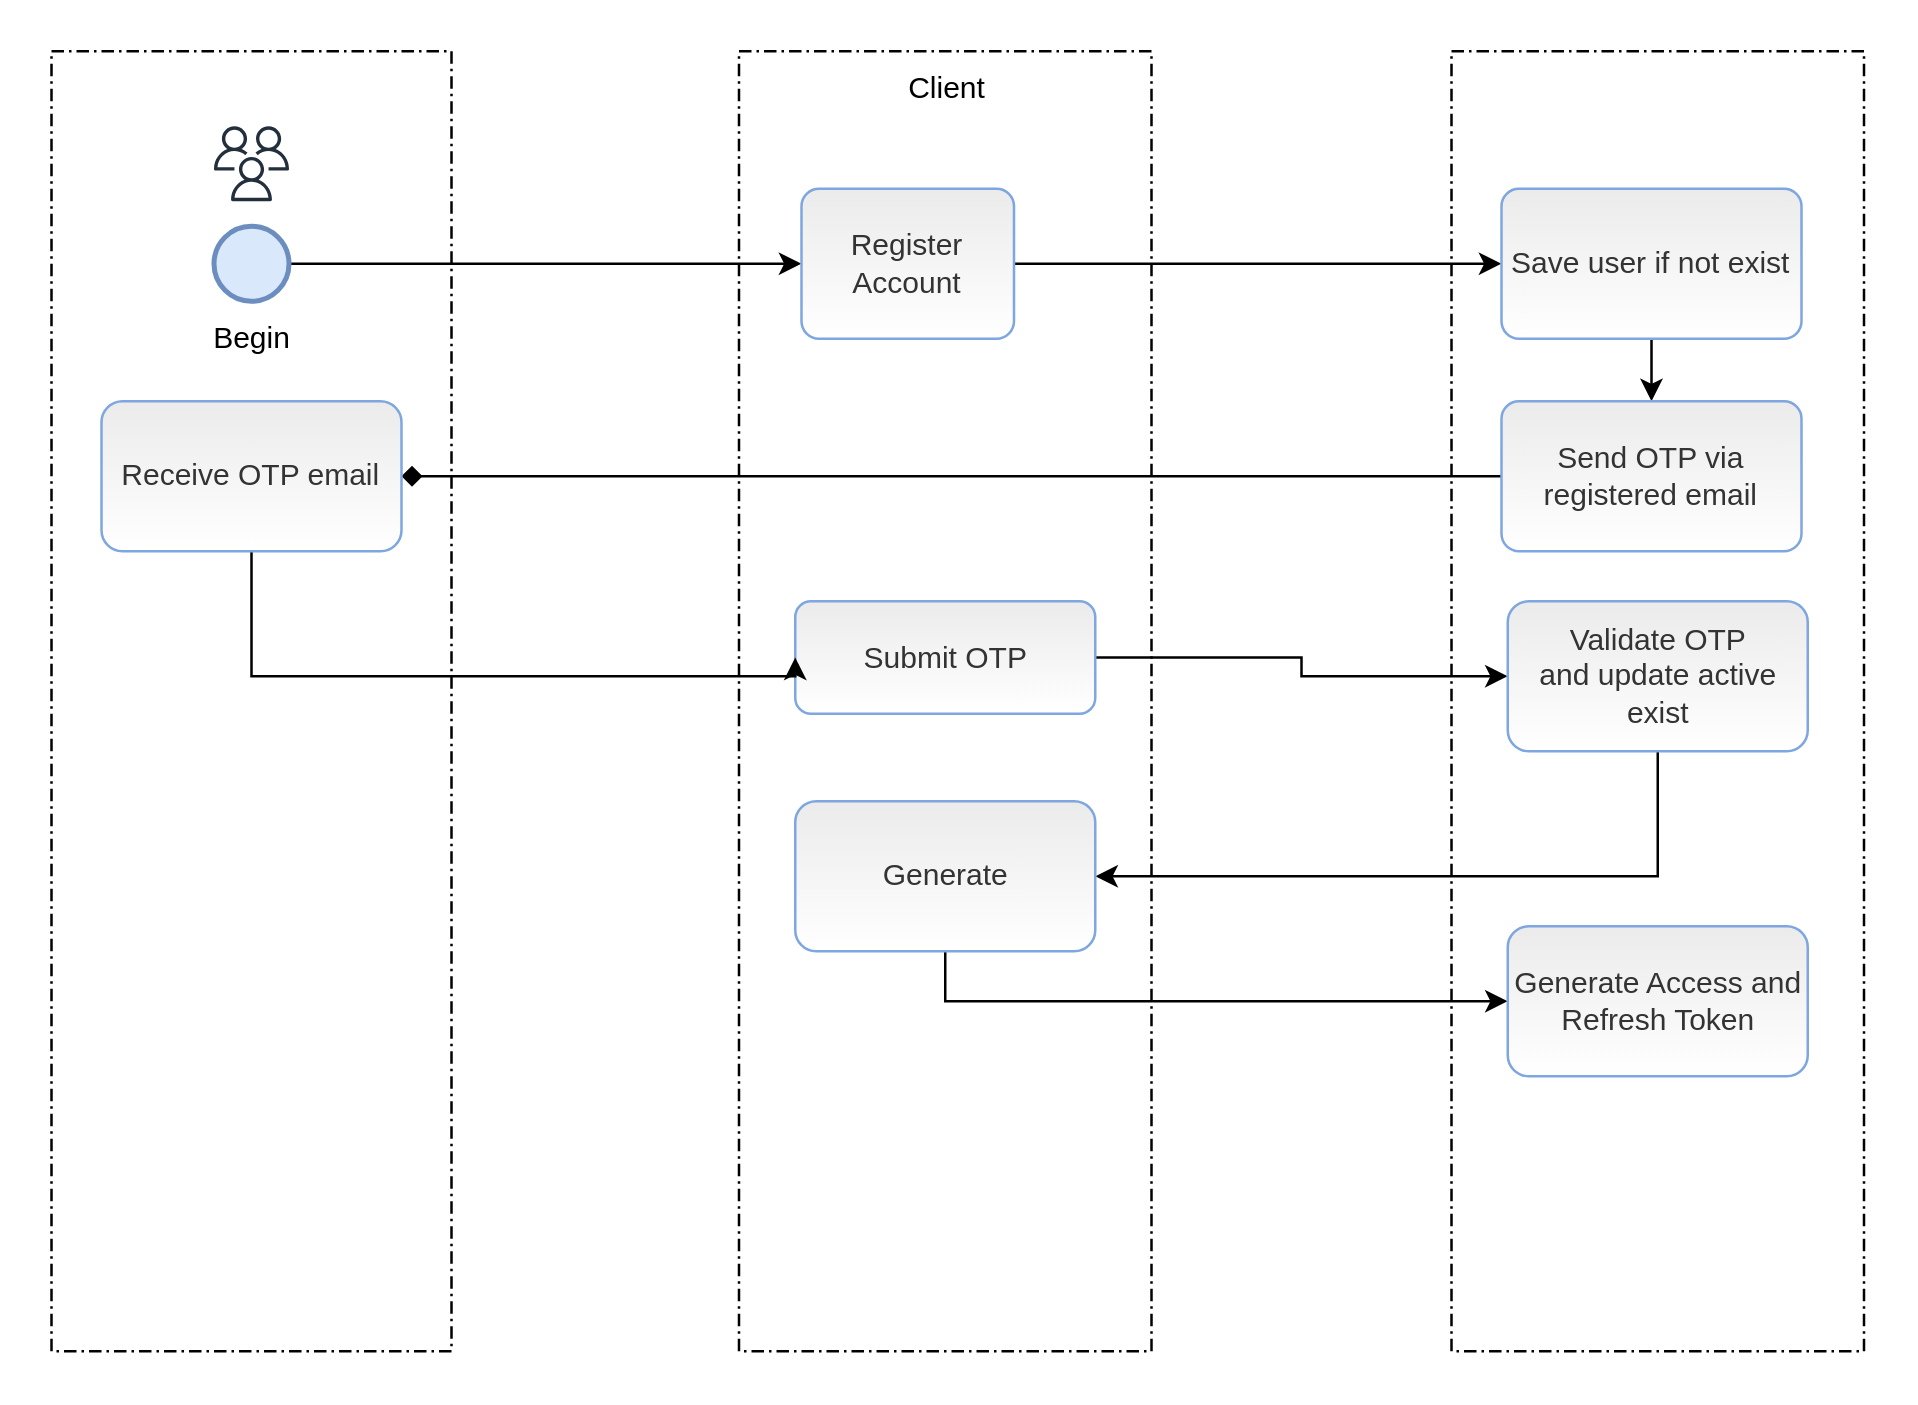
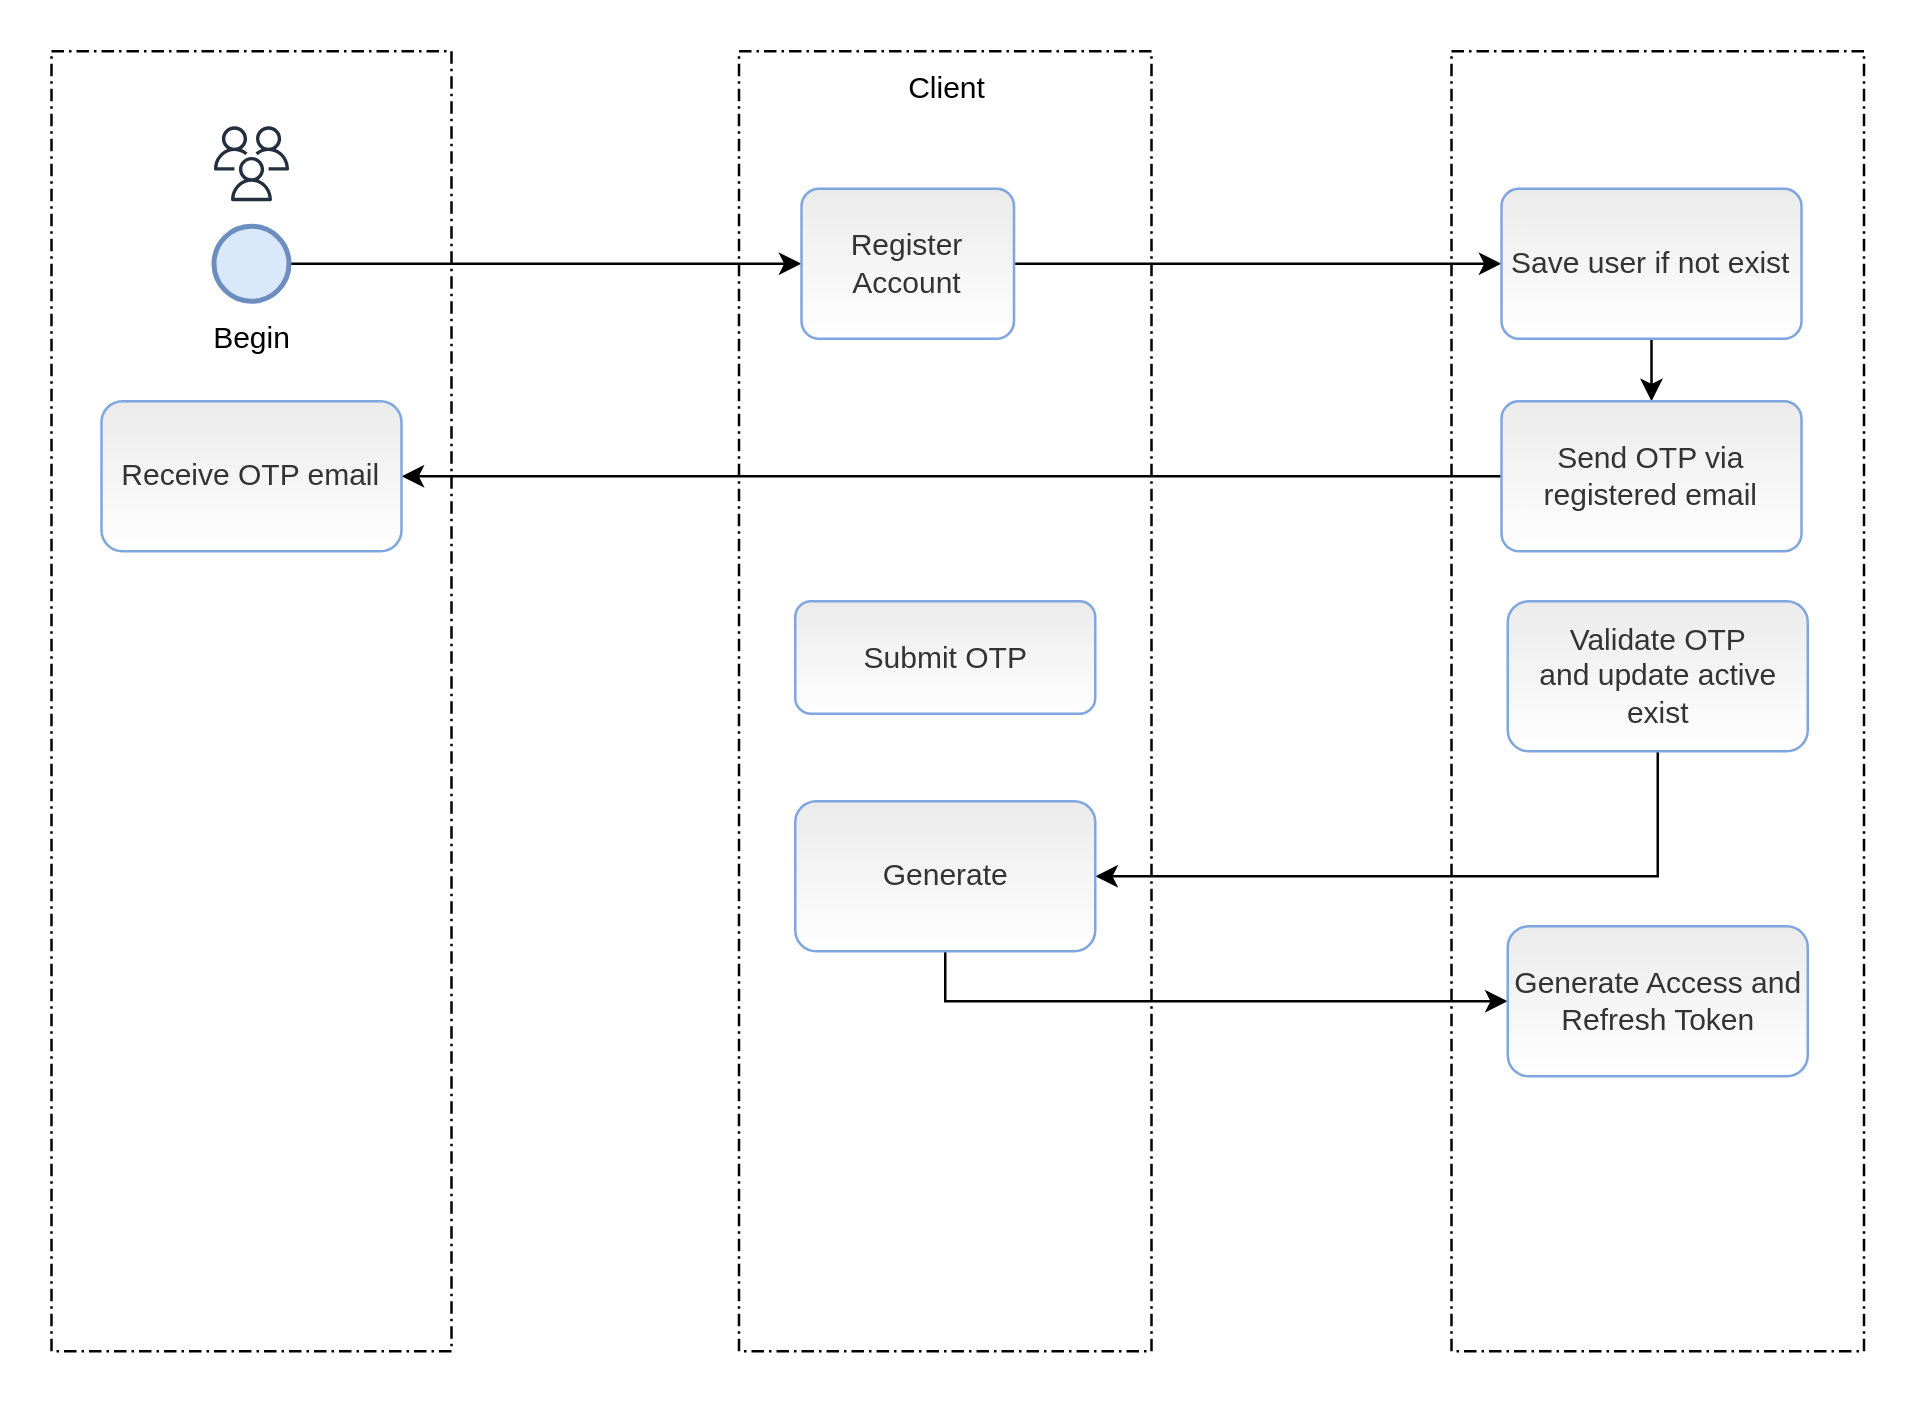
(422, 476) -> (420, 476)
(1301, 659) -> none
(462, 676) -> none
